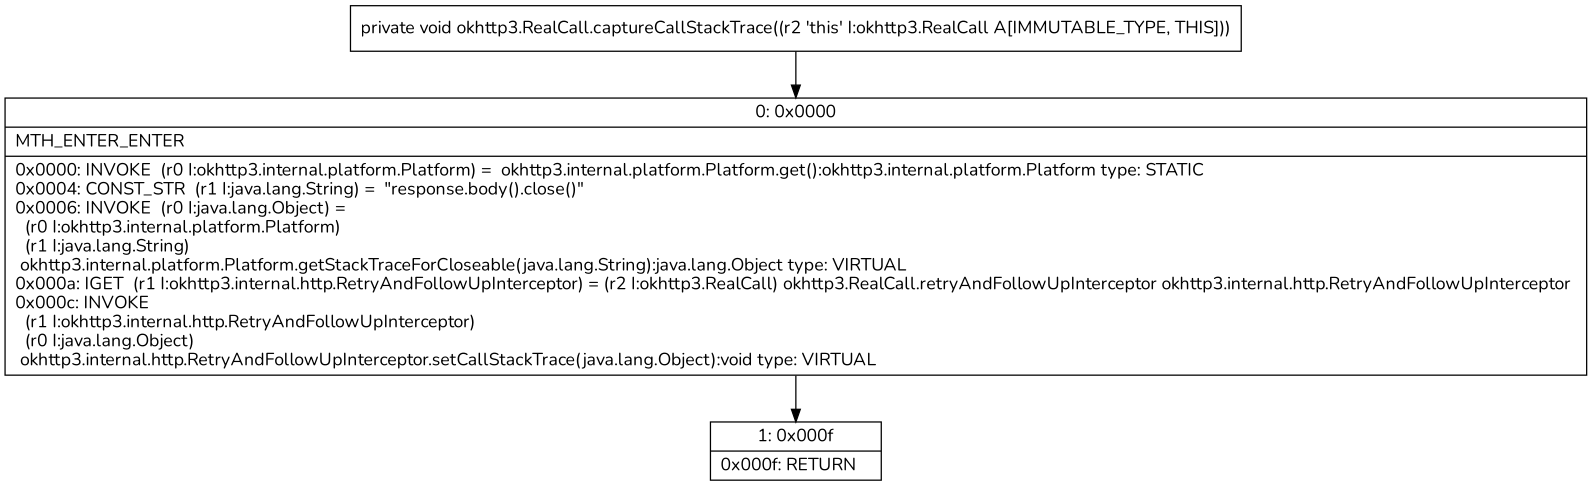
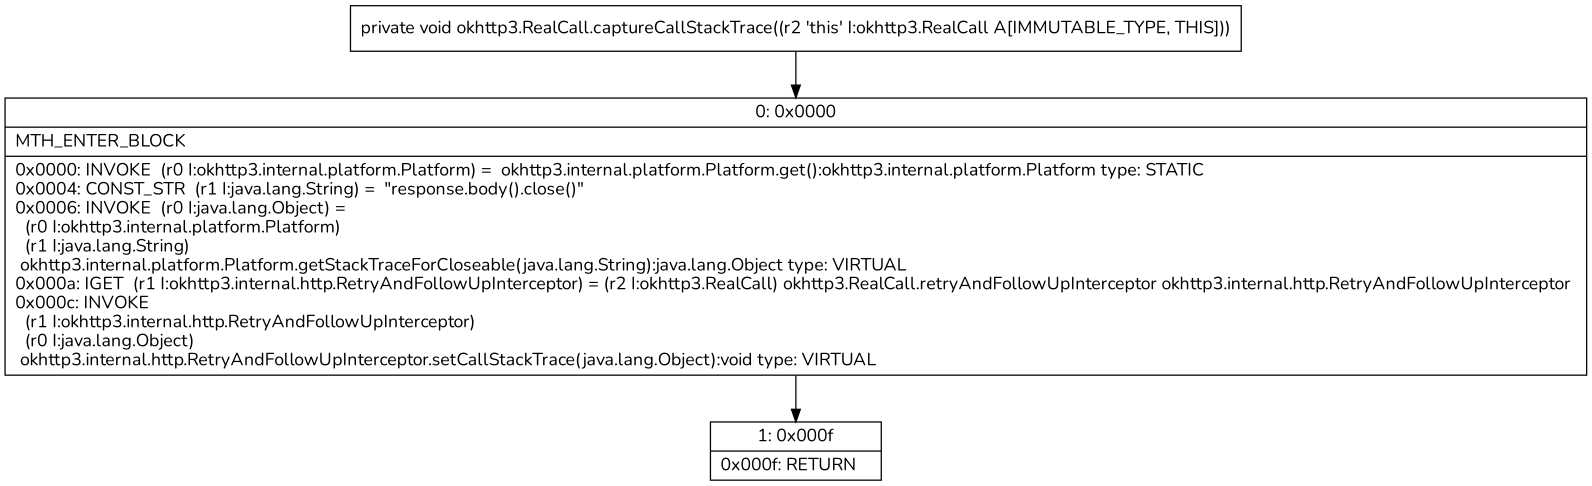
(100, 141) -> (101, 141)
